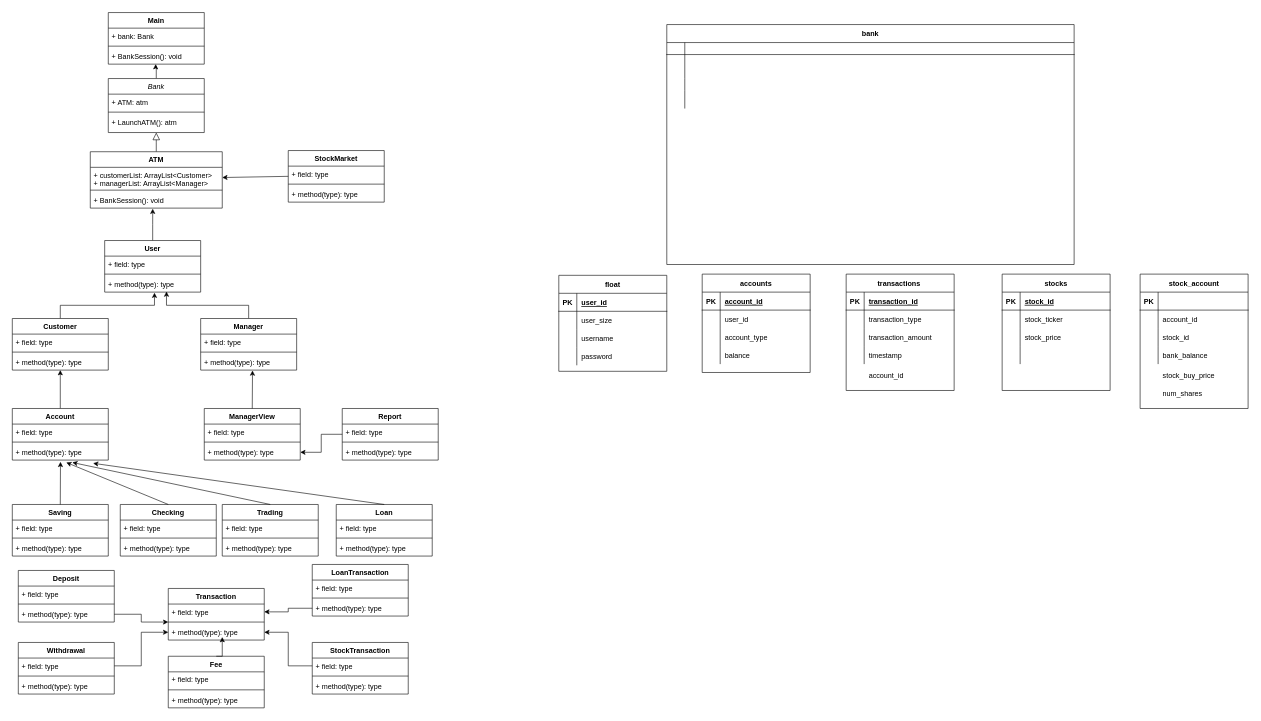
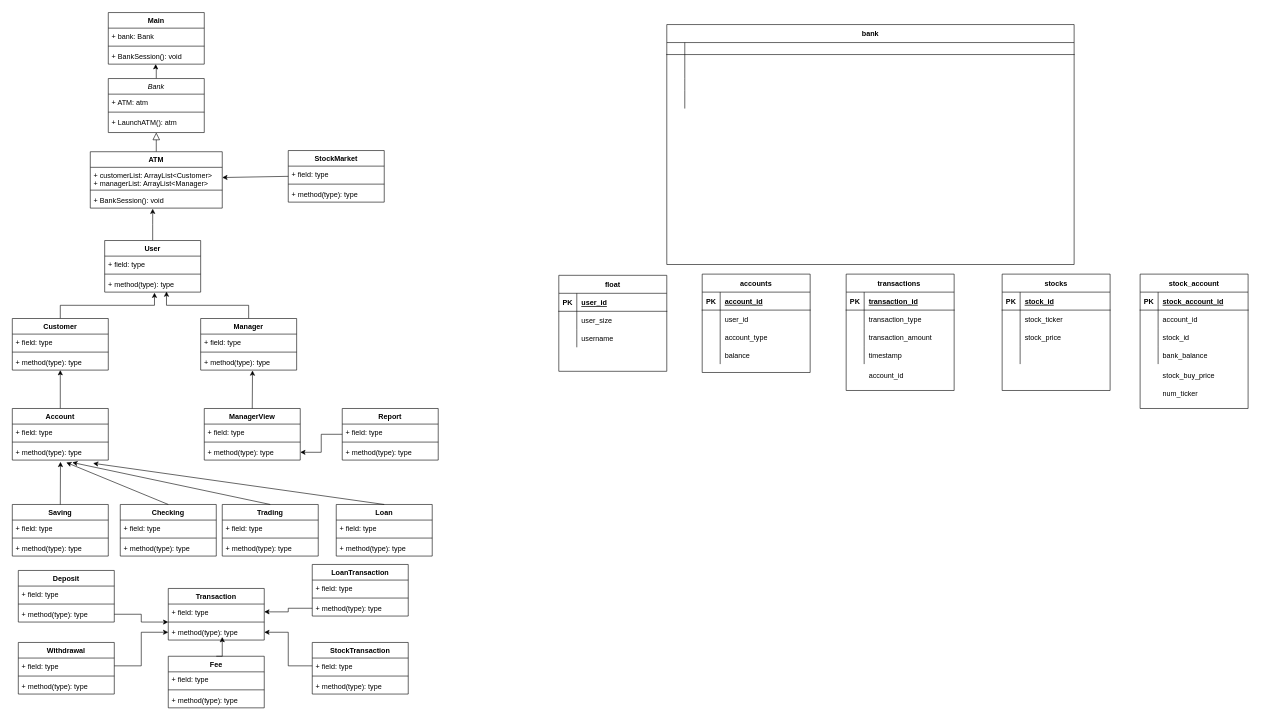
none -> (1203, 301)
(622, 356) -> none
(1183, 394) -> (1182, 394)
